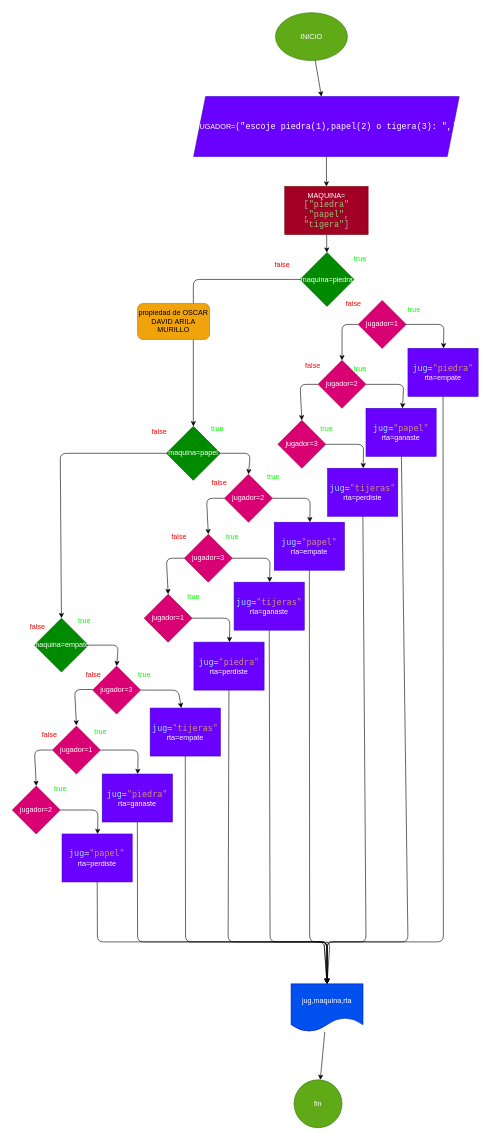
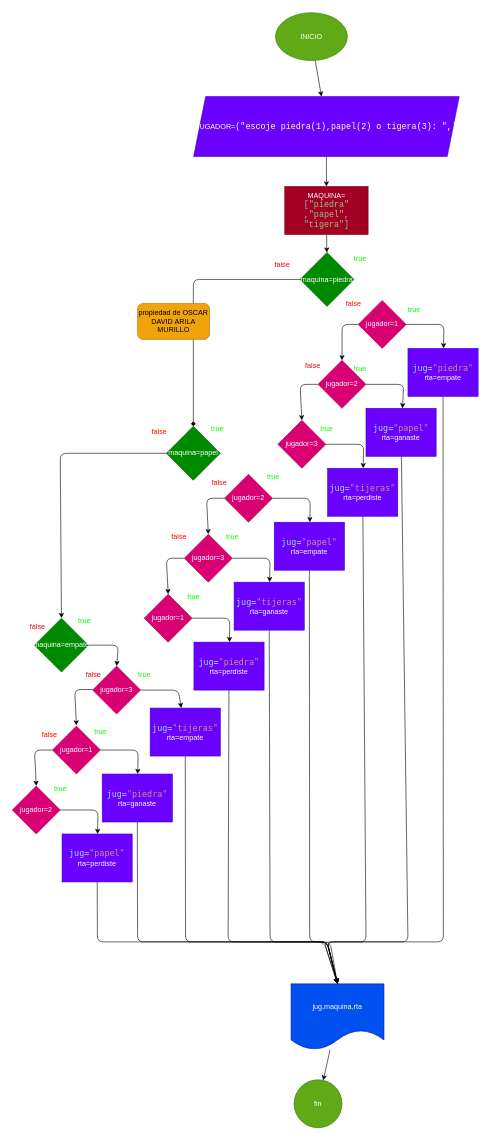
(194, 420) -> (194, 420)
(250, 459) -> none
(327, 1008) -> (338, 1017)
